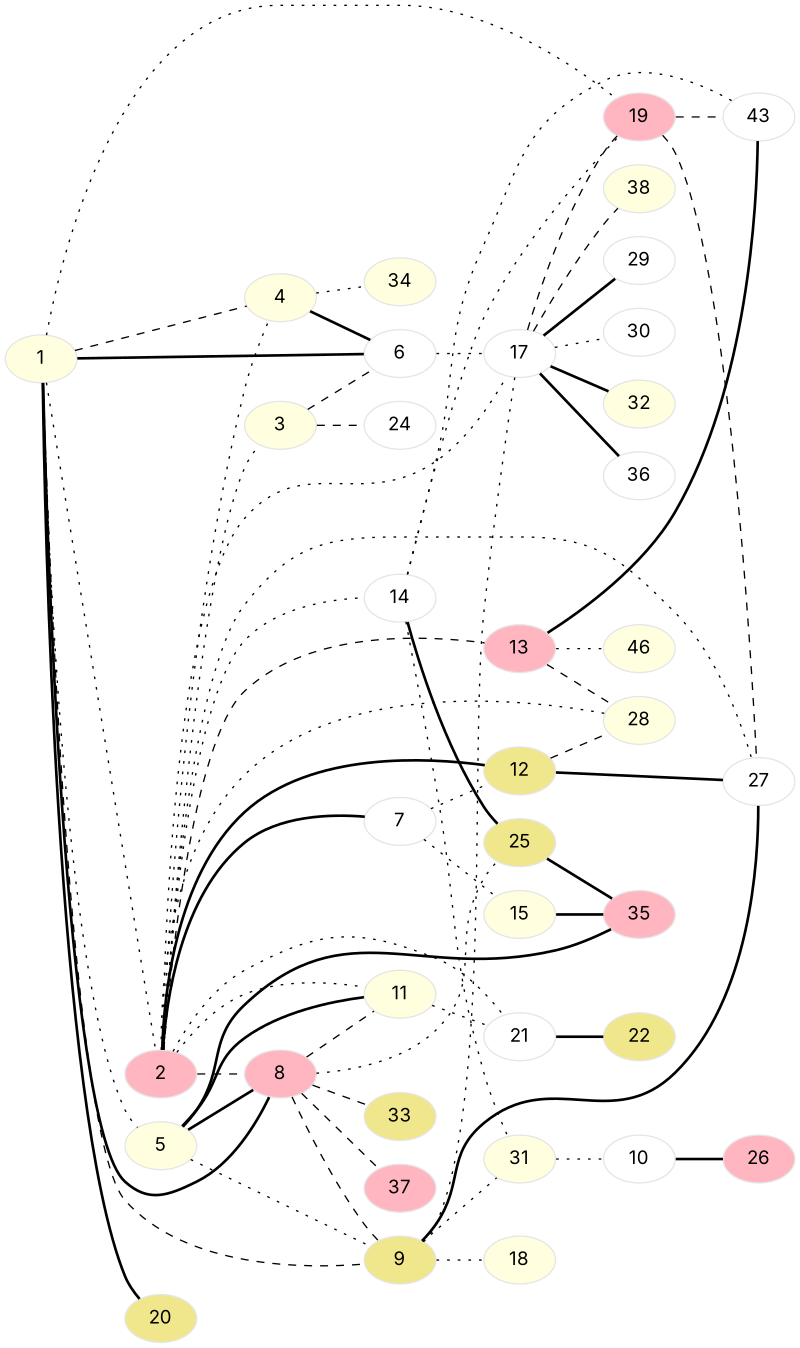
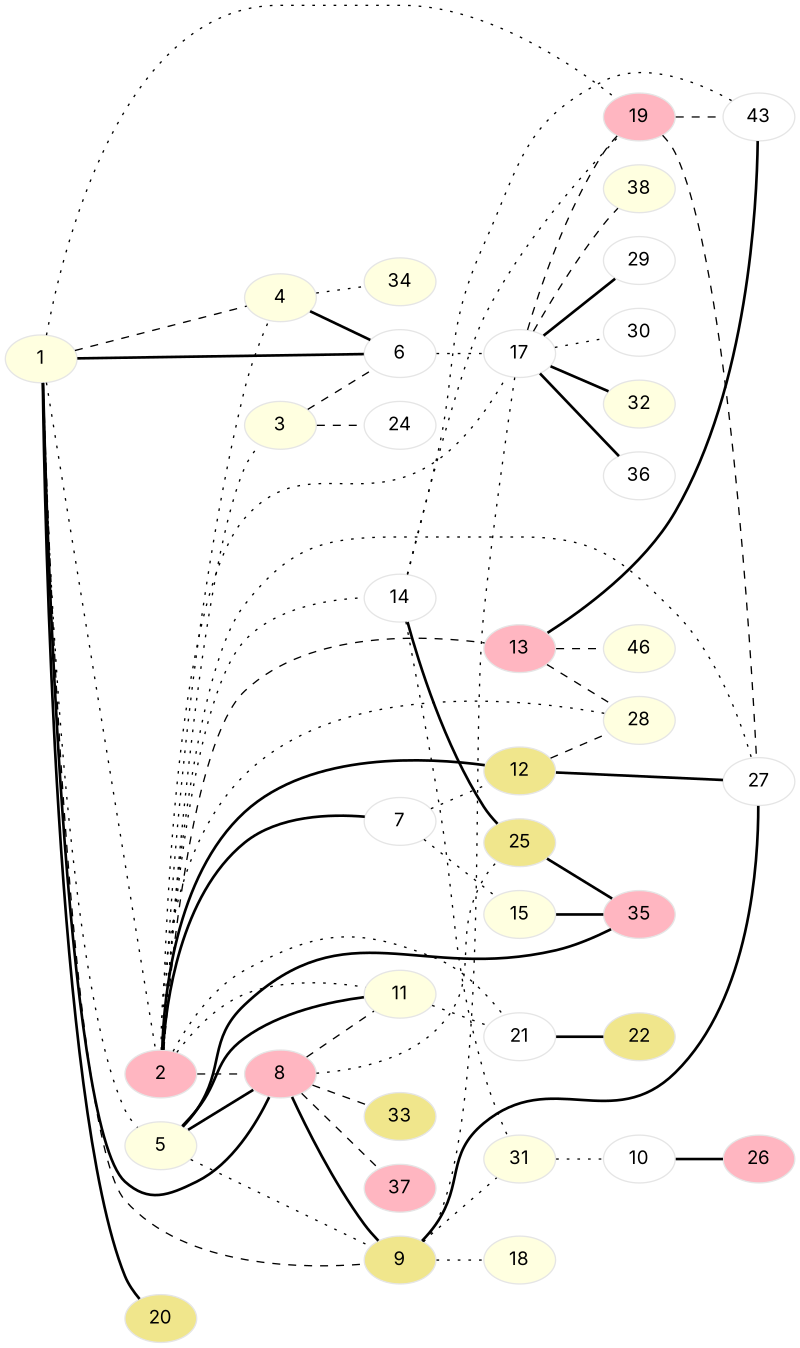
(580, 649) -> (580, 649)
(331, 1172) -> (331, 1172)
